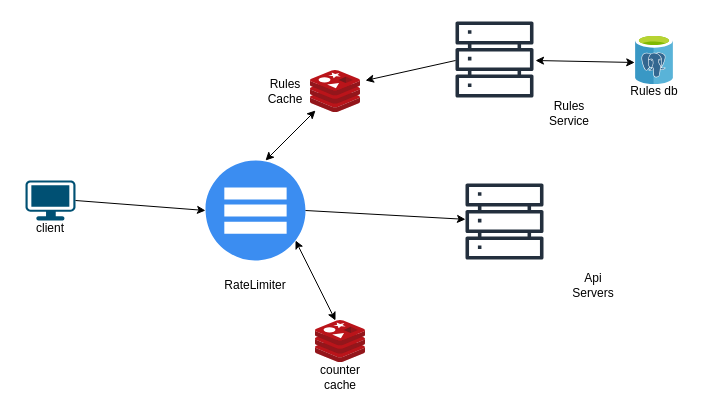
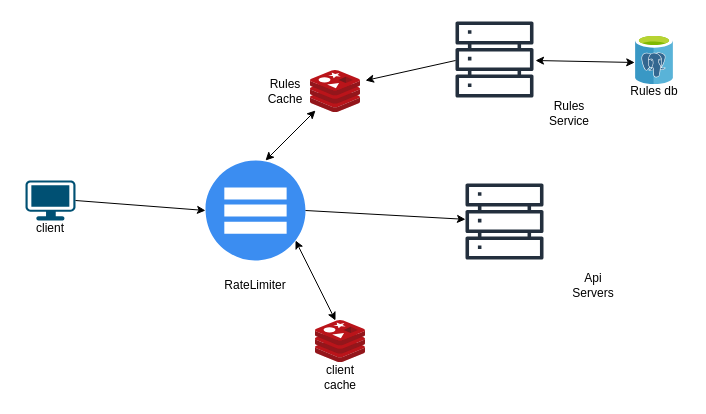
(341, 378) -> (341, 378)
